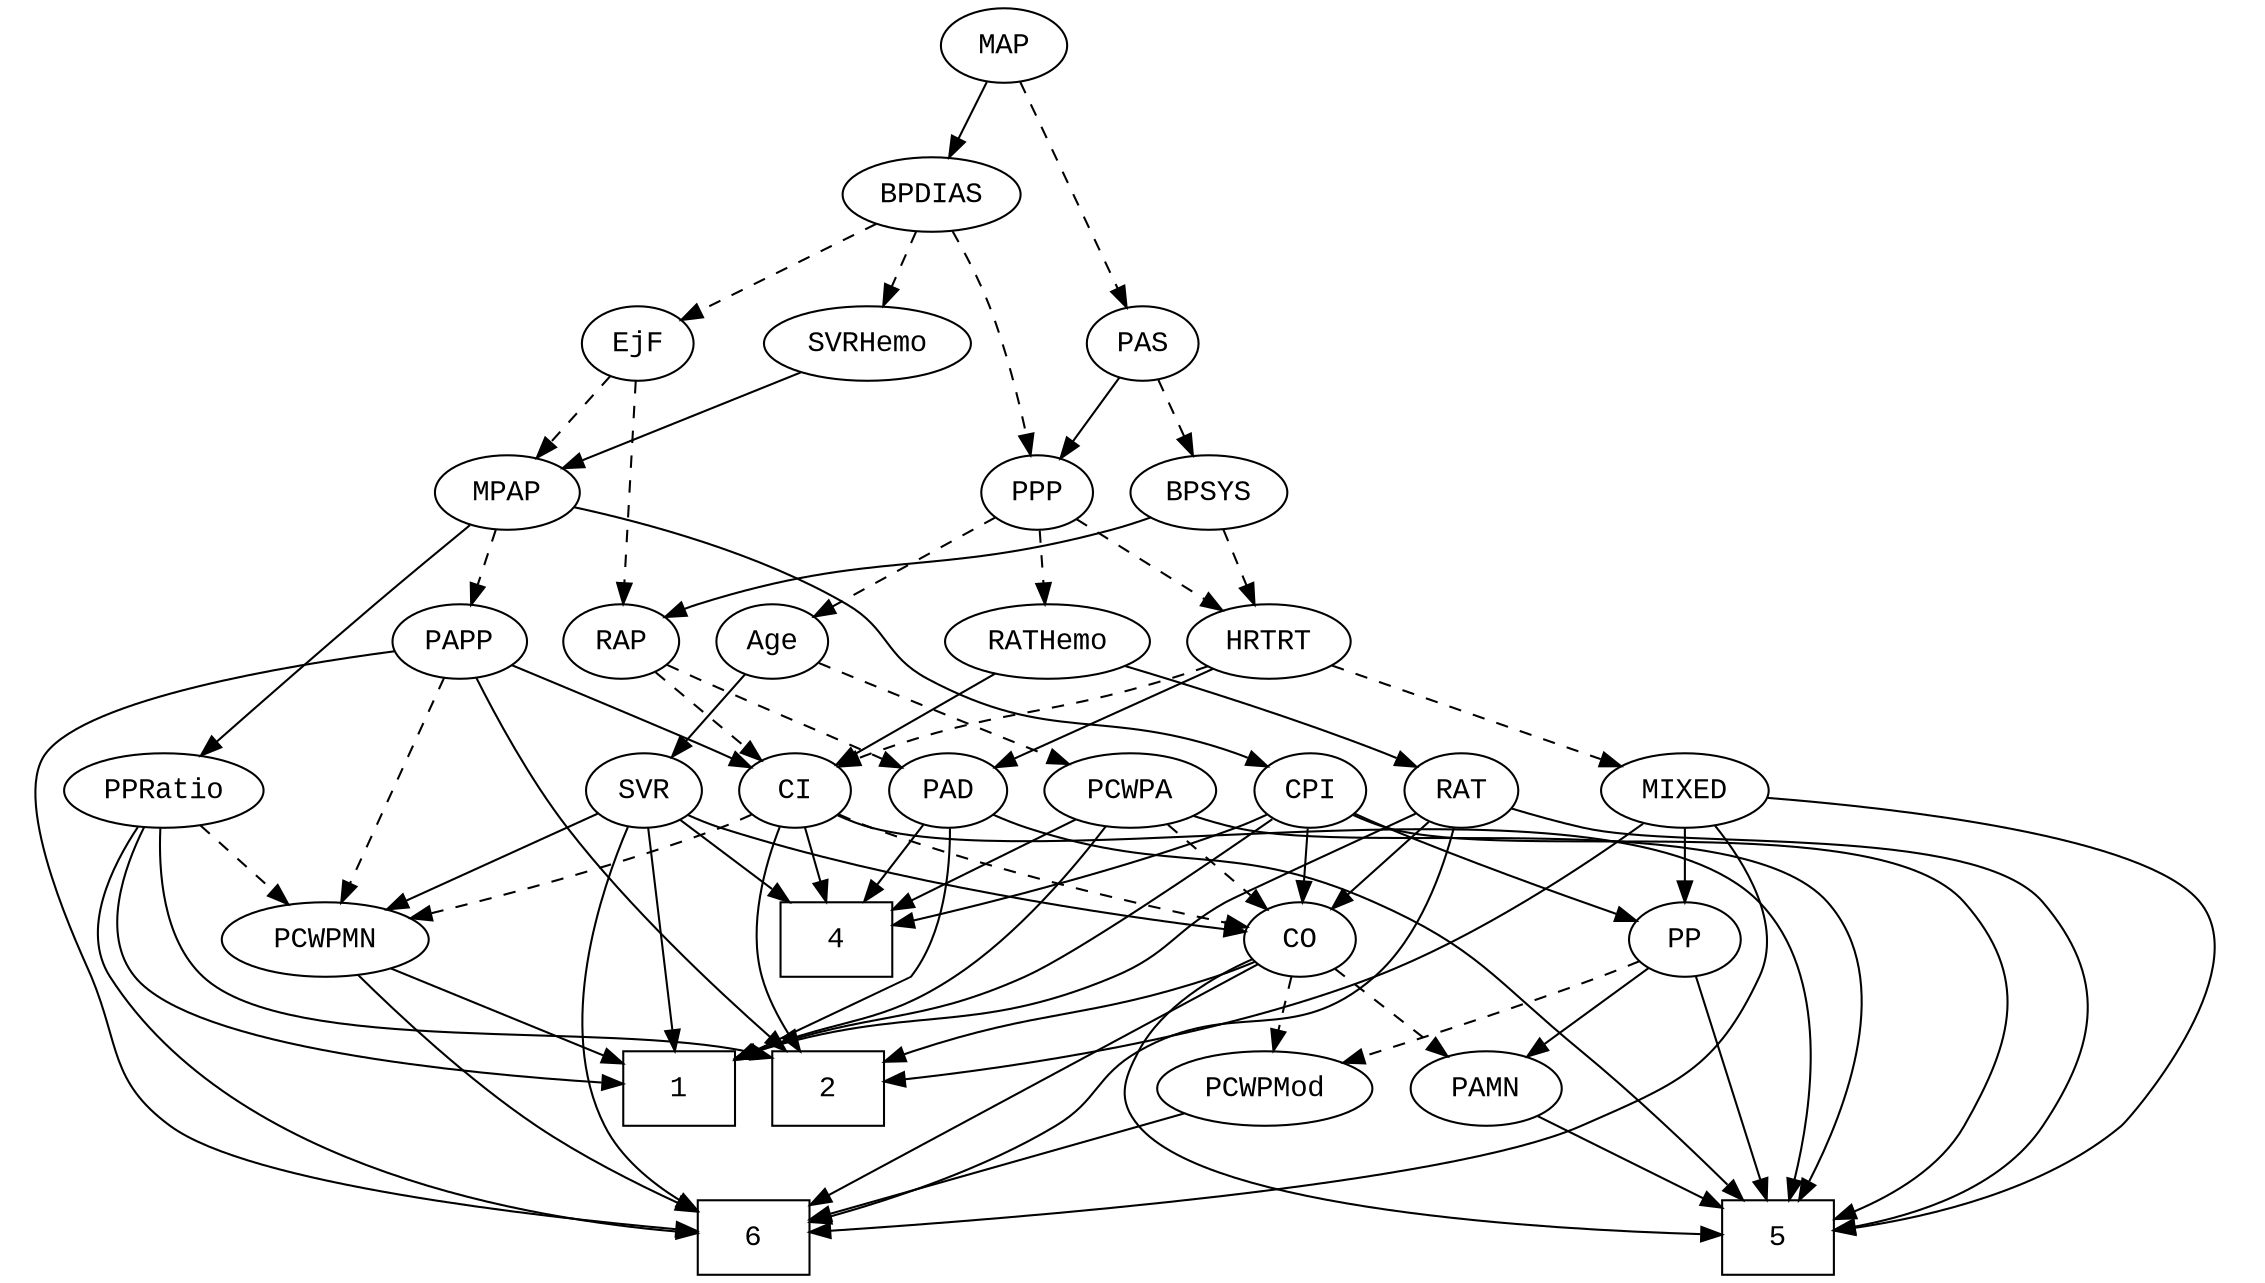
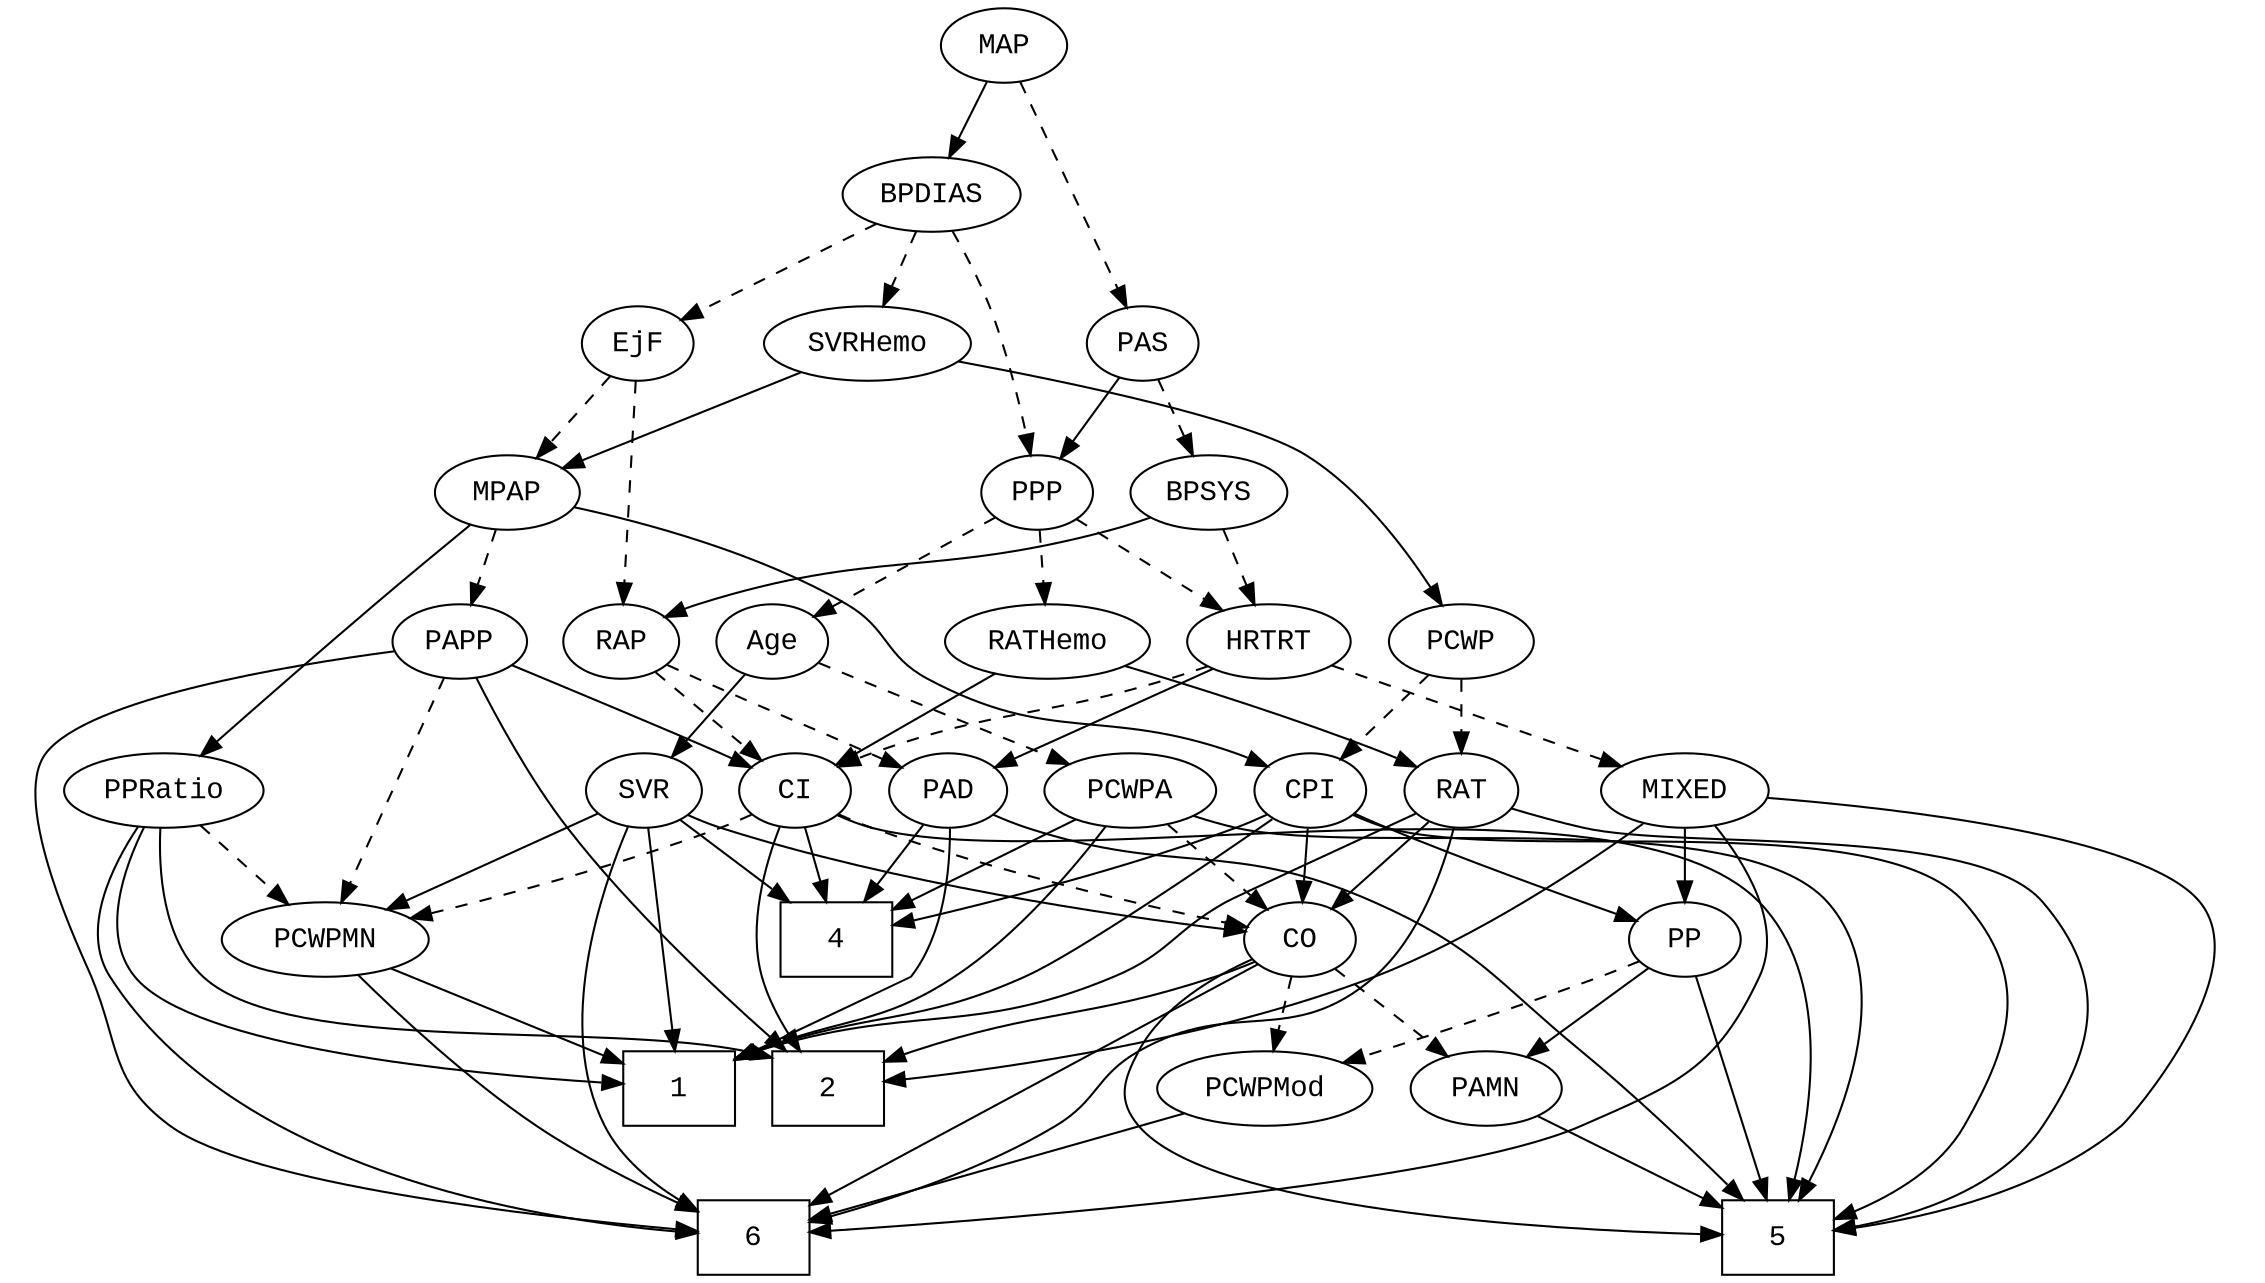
none -> (1461, 642)
